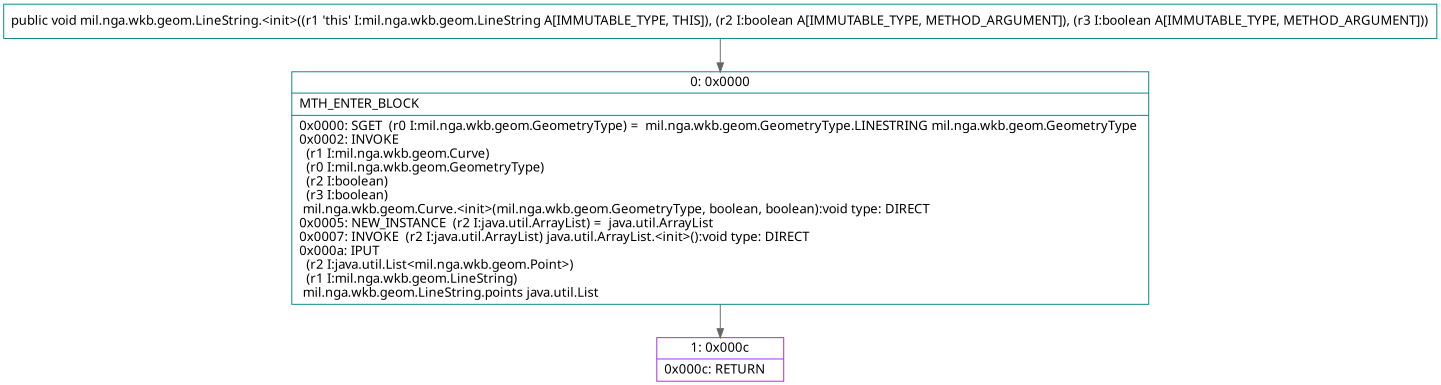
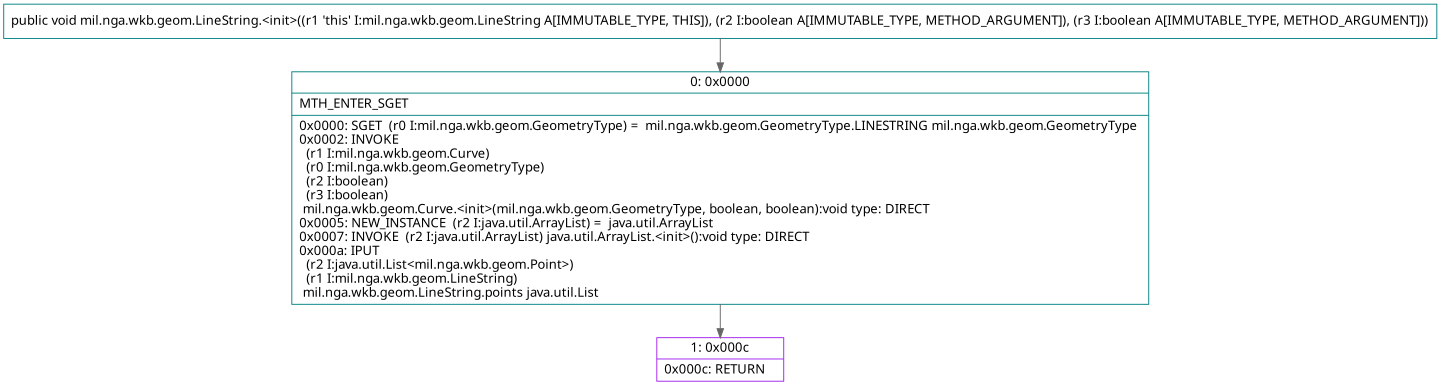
(359, 104) -> (354, 104)
